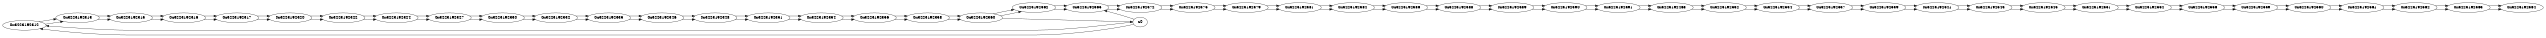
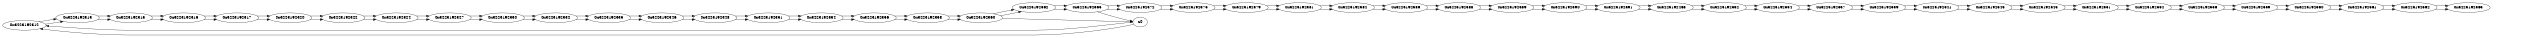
(2522, 8) -> none
(1121, 15) -> (1114, 17)
